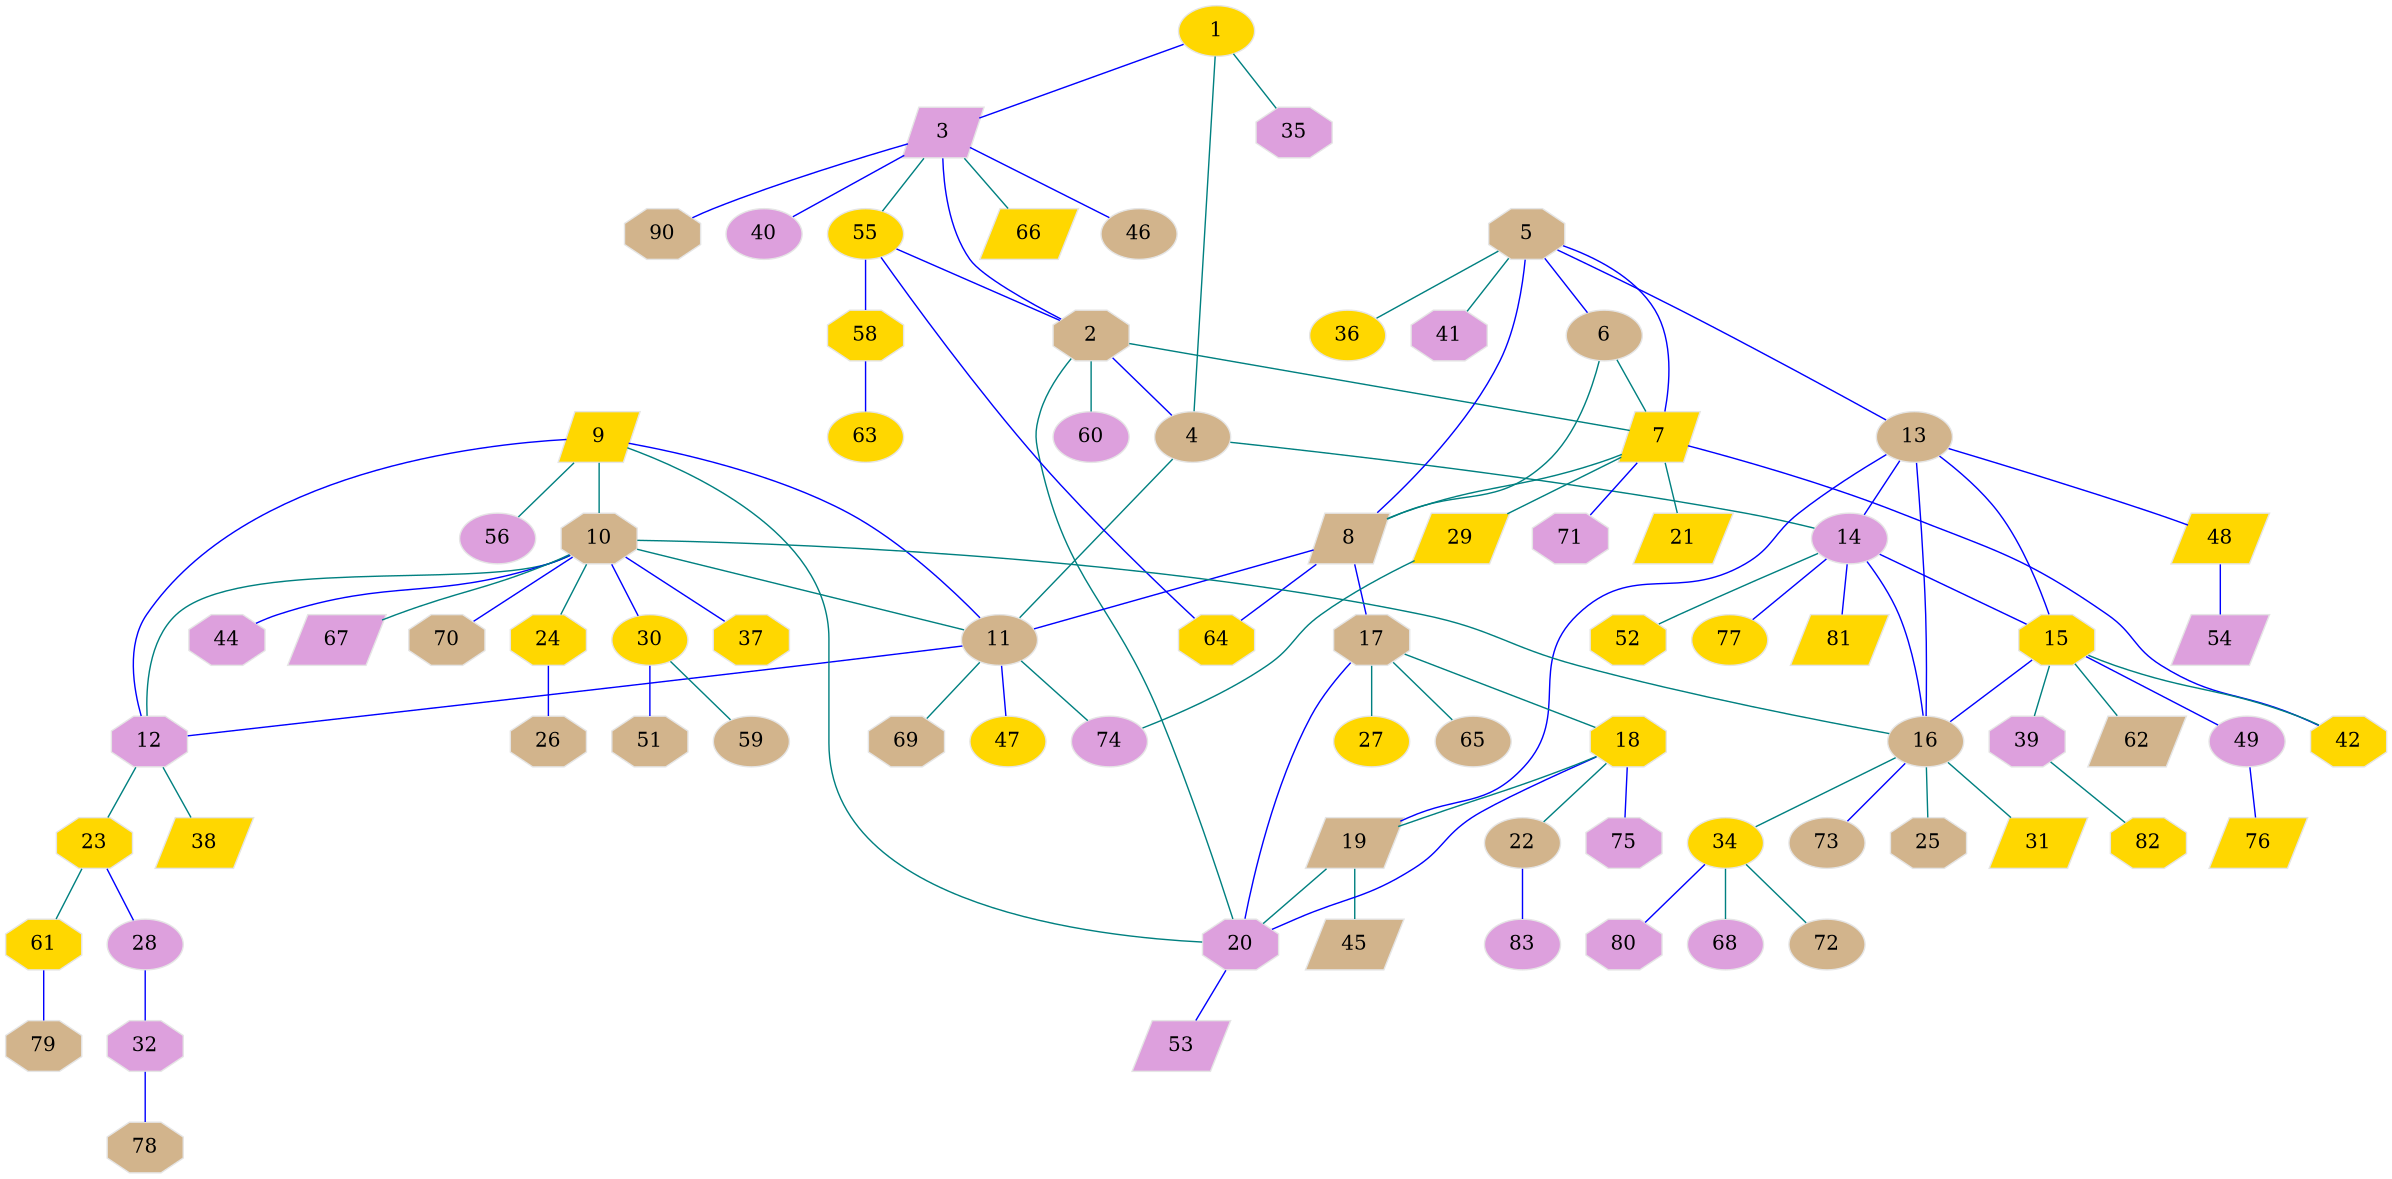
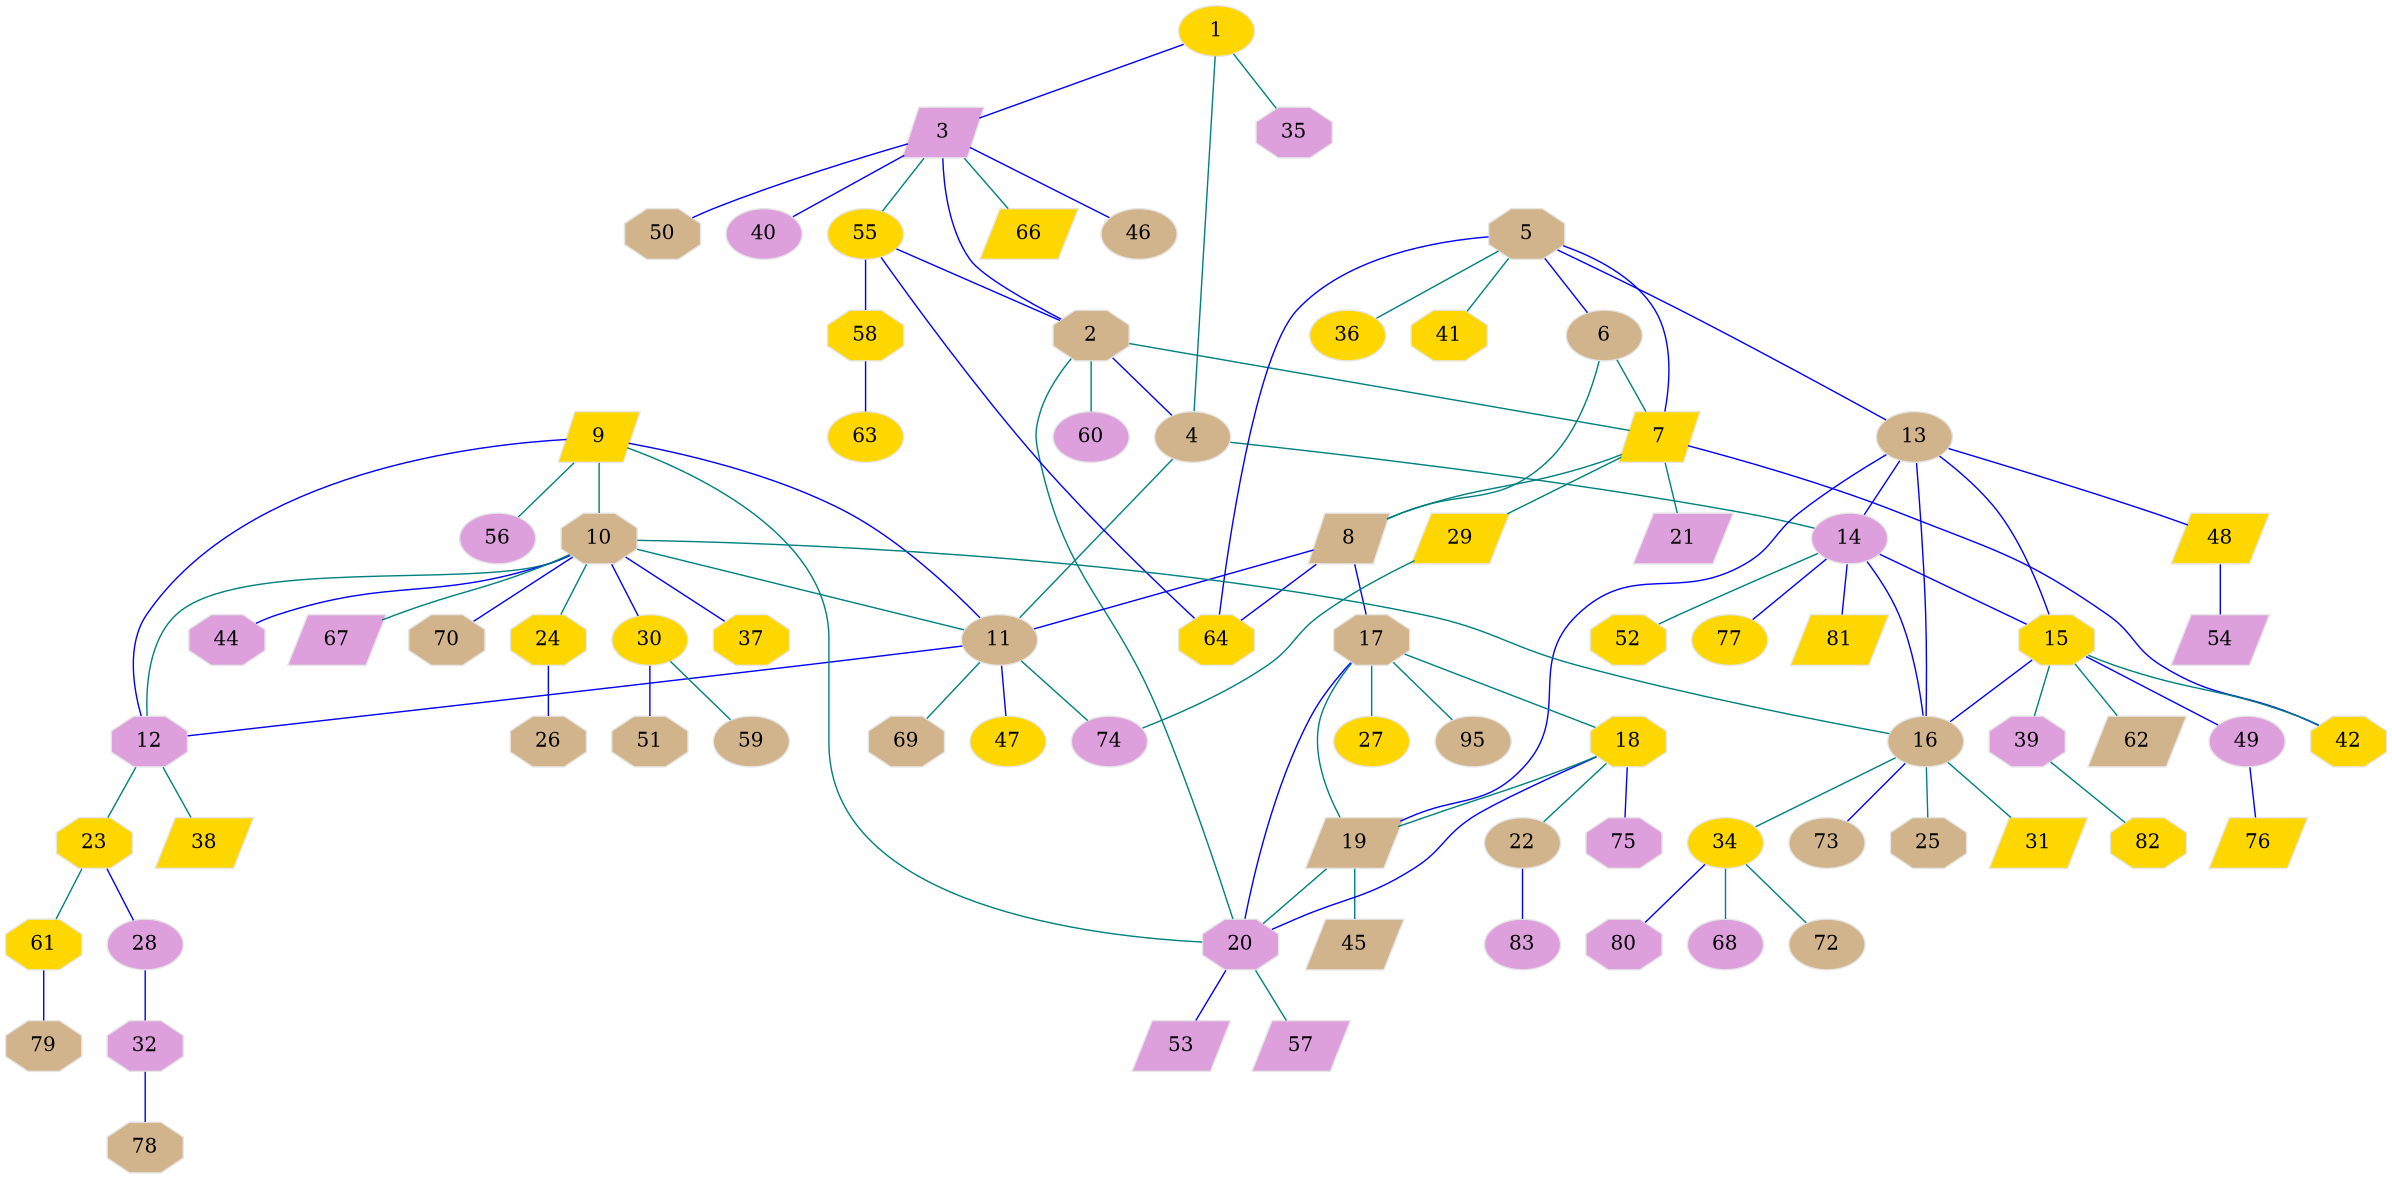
(663, 234) -> (663, 234)
(1449, 336) -> (1449, 336)
(1481, 394) -> (1272, 357)
(1570, 539) -> none
(1683, 539) -> (1683, 539)
none -> (1318, 738)
(1473, 742) -> (1473, 742)
none -> (1301, 1046)
